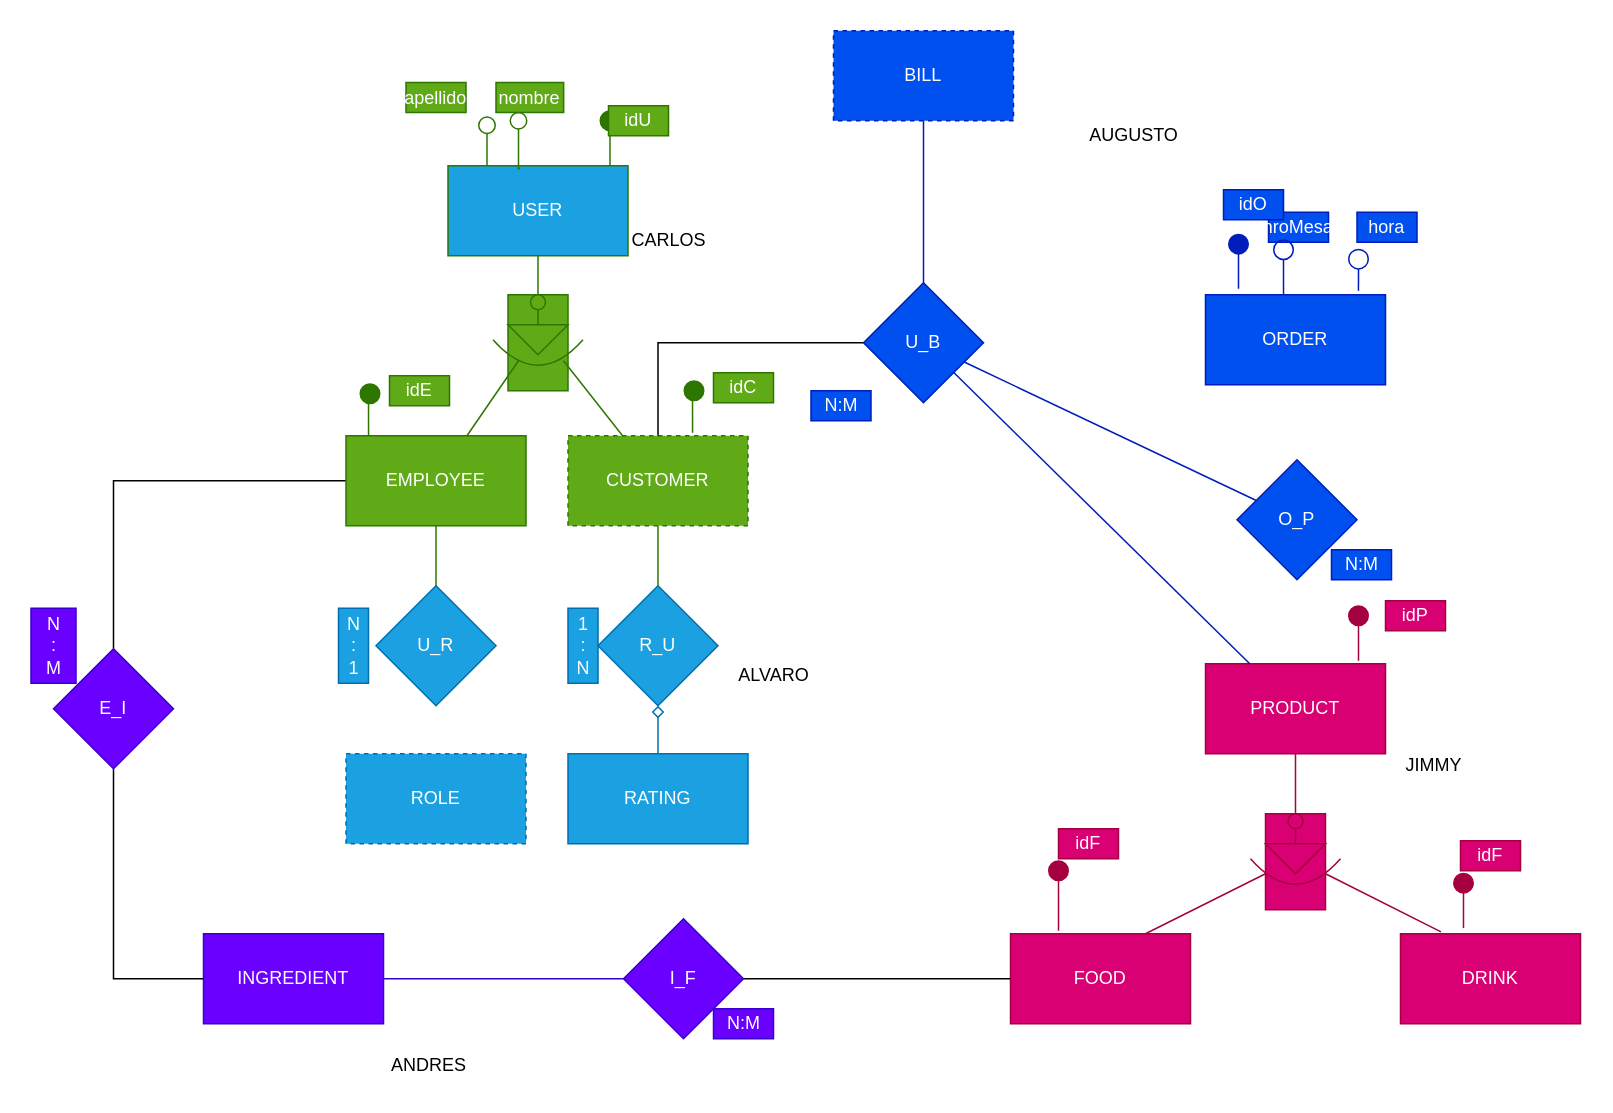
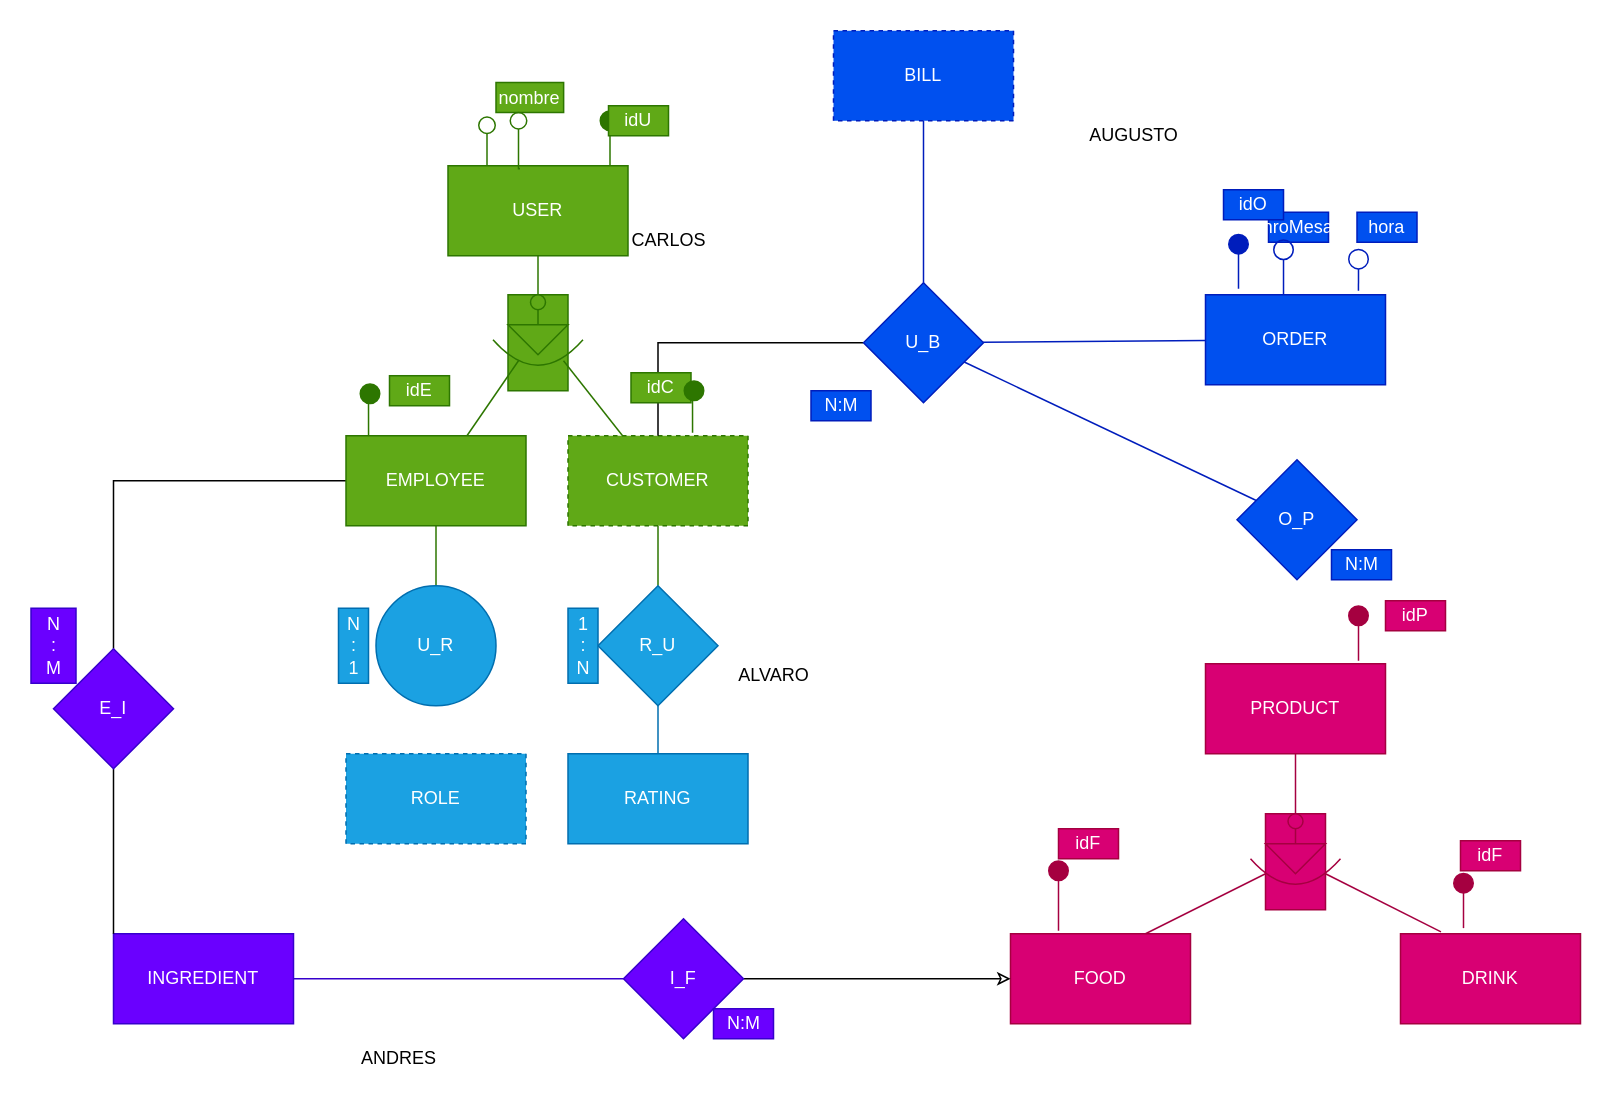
(436, 98) -> none
(538, 211) -> (538, 211)
(743, 388) -> (661, 388)
(1101, 518) -> (1094, 341)
(436, 646) -> (436, 646)
(658, 718) -> (658, 712)
(1433, 766) -> none
(293, 979) -> (203, 979)
(1003, 979) -> (999, 979)
(428, 1066) -> (398, 1058)
